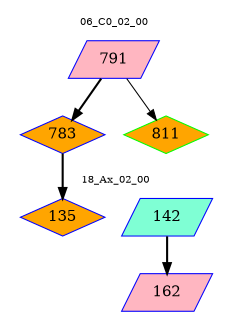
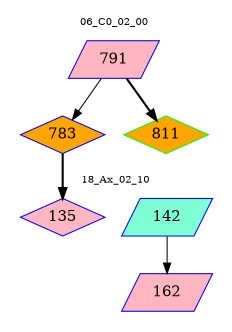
(90, 95) -> (90, 95)
(138, 95) -> (138, 95)
(116, 180) -> (116, 180)
(63, 217) -> (63, 217)
(167, 250) -> (167, 250)
